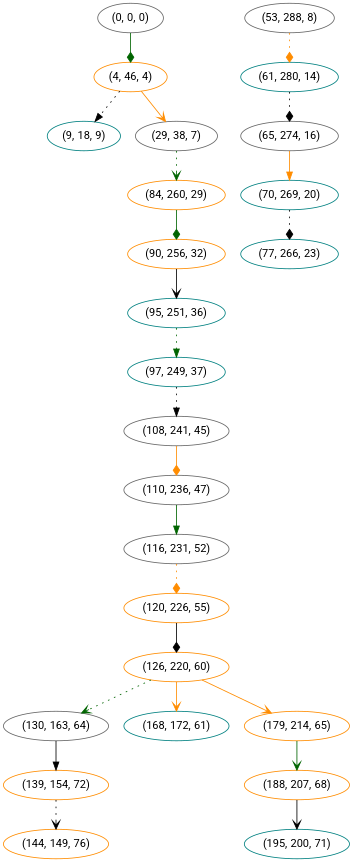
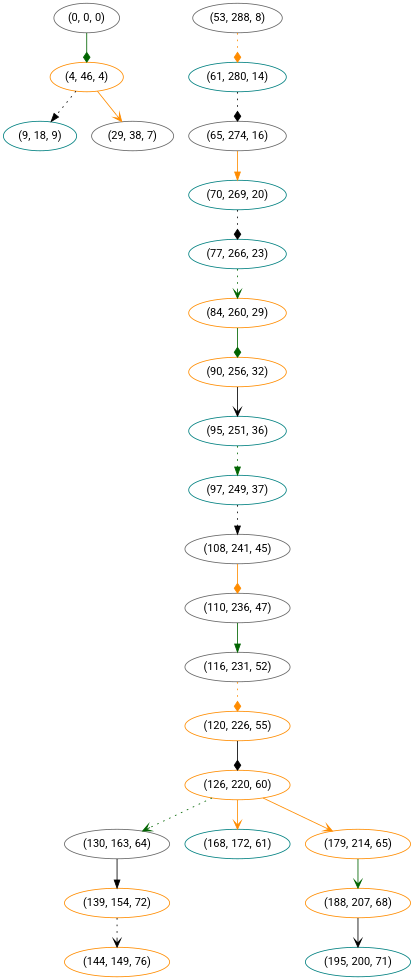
(176, 162) -> (238, 280)
